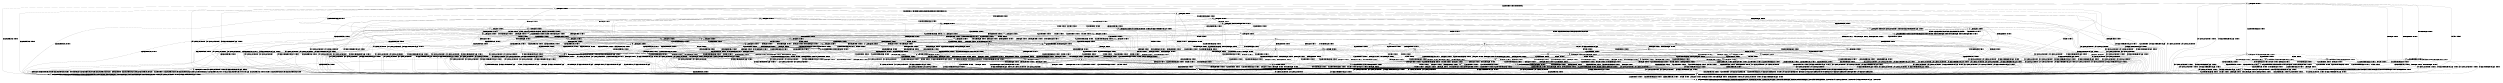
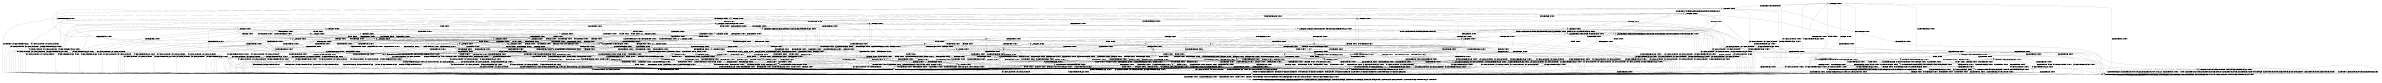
(789, 31) -> (501, 68)
(1587, 47) -> (1291, 47)
